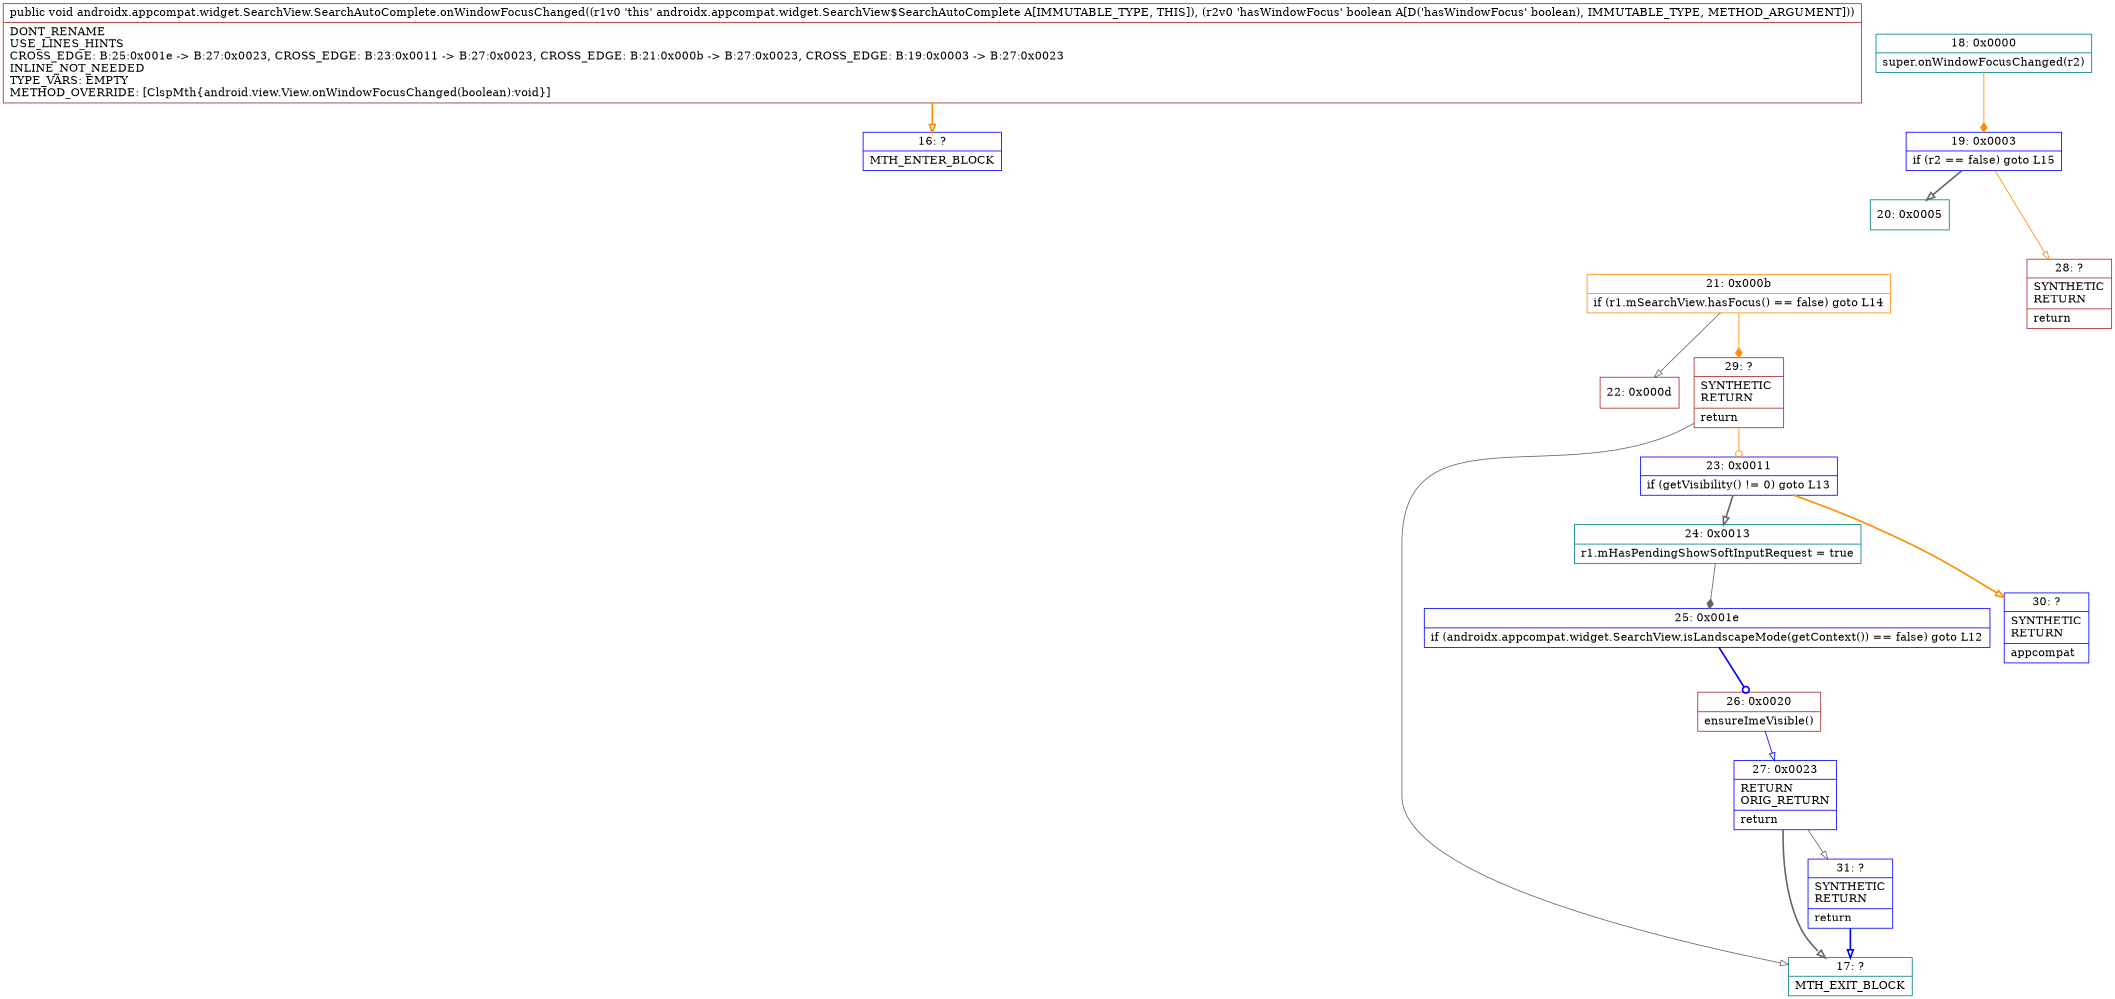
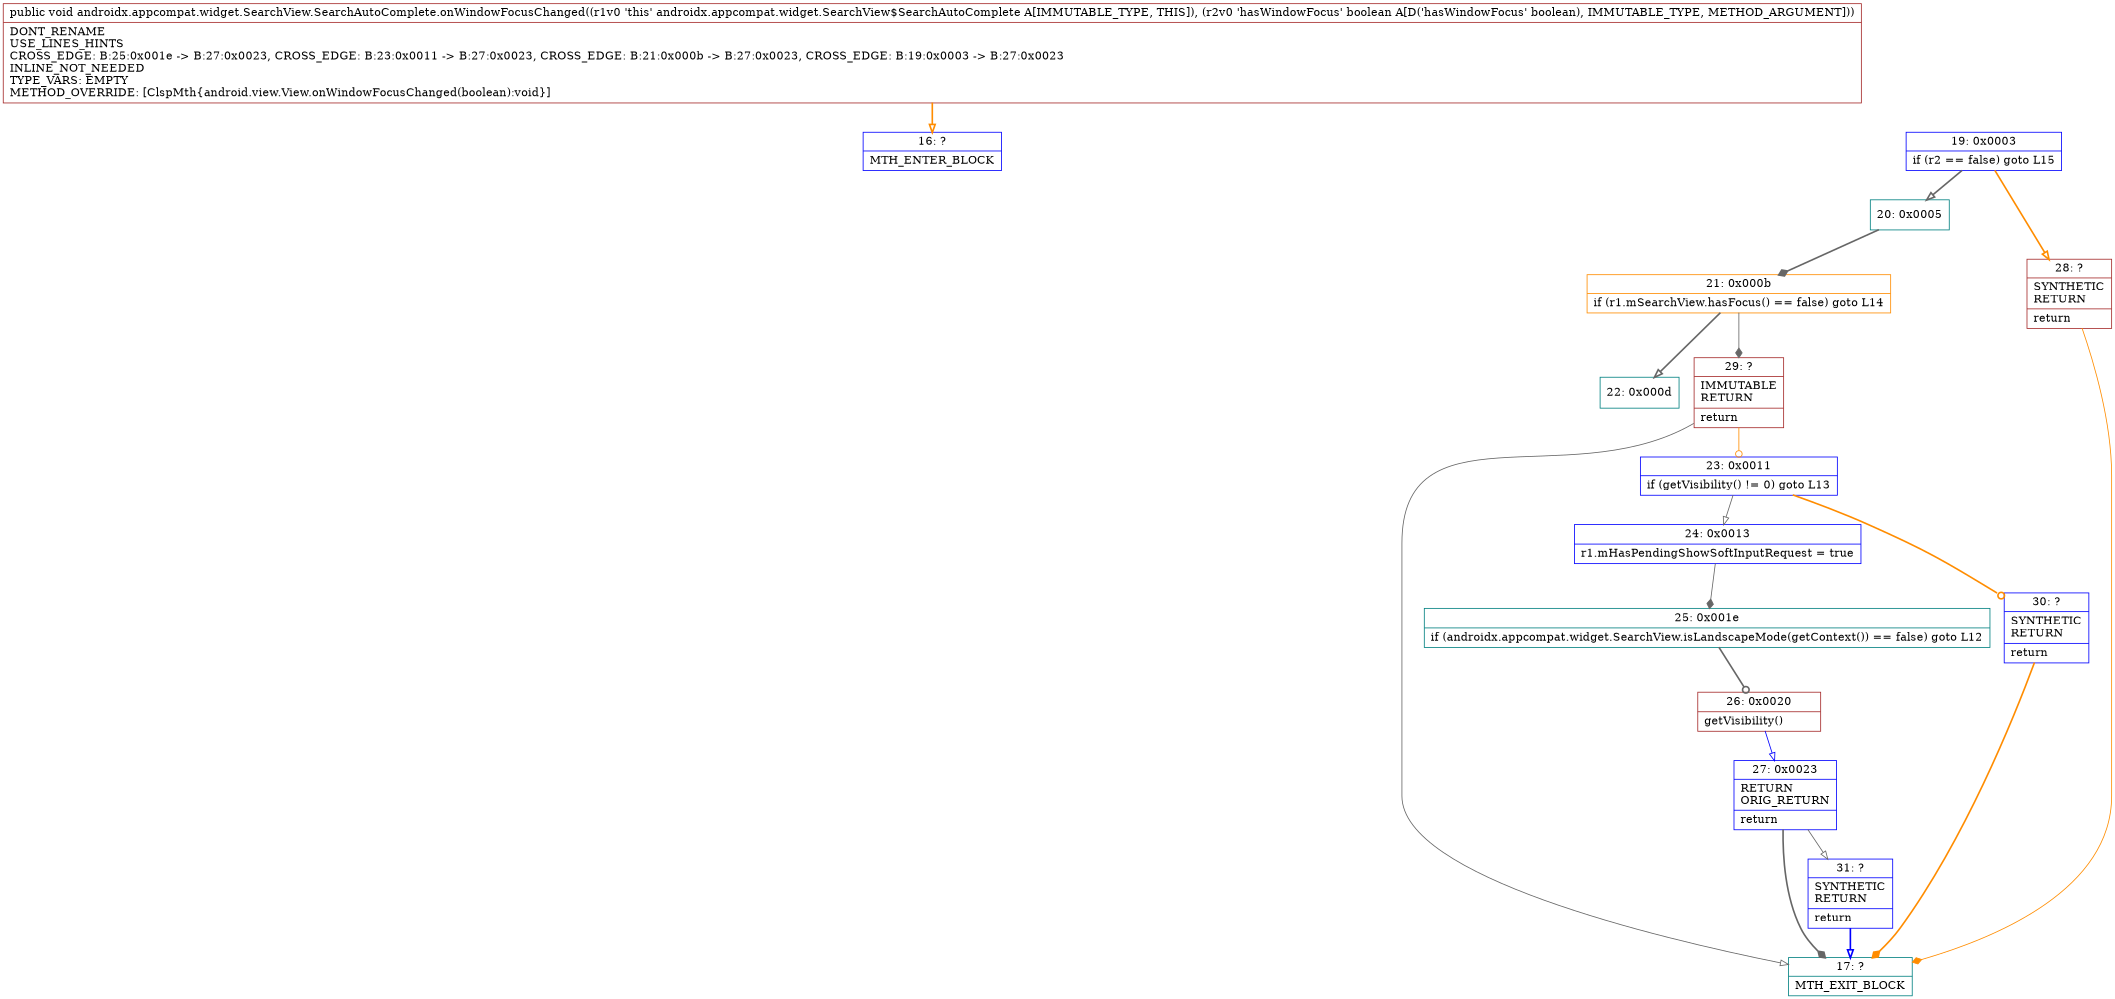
(1984, 53) -> none
(2020, 211) -> (2020, 211)
none -> (1833, 250)
(1739, 330) -> (1739, 330)
(1690, 342) -> (1690, 342)
(1736, 386) -> (1739, 386)
(1640, 393) -> (1640, 393)
(1730, 506) -> (1730, 506)
(1898, 538) -> (1898, 538)
(1718, 544) -> (1718, 544)
(1707, 628) -> (1707, 628)
(2043, 653) -> (2029, 653)
(1731, 667) -> (1731, 667)
none -> (2112, 694)
(1759, 721) -> (1744, 721)
none -> (1969, 813)
(1789, 894) -> (1789, 894)
